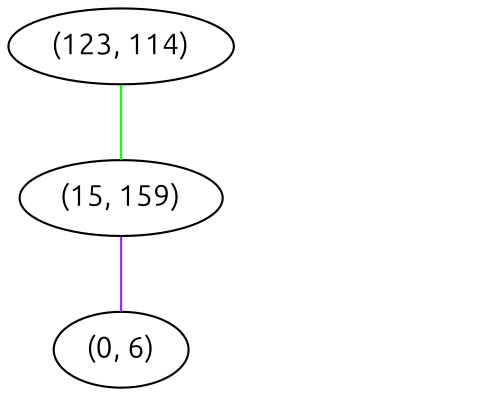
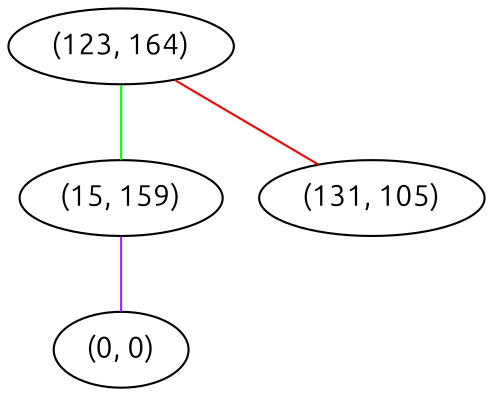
(121, 46) -> (121, 46)
none -> (372, 198)
(121, 350) -> (121, 350)
